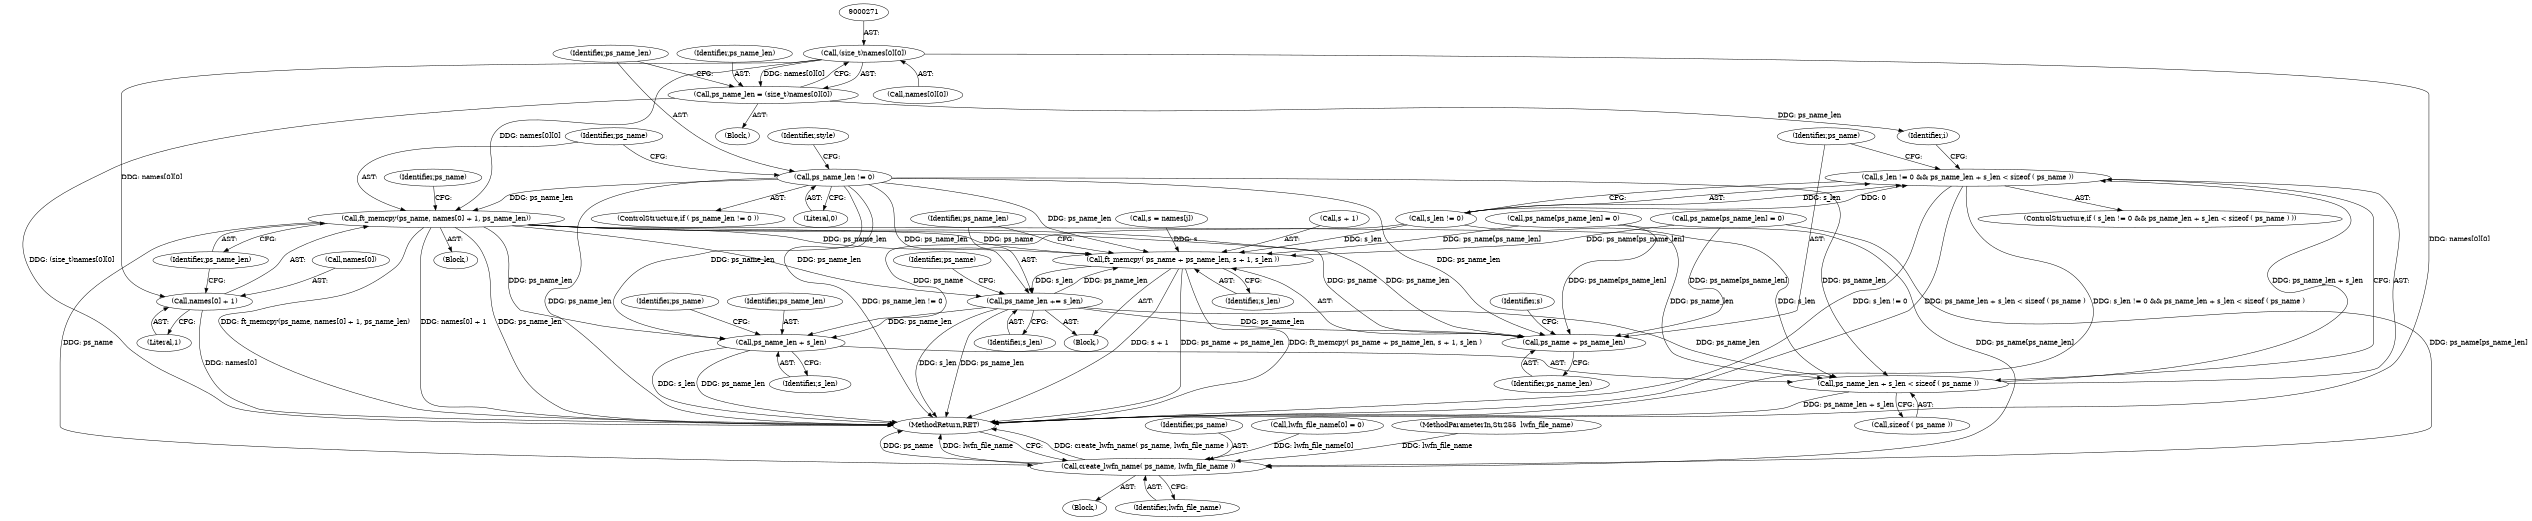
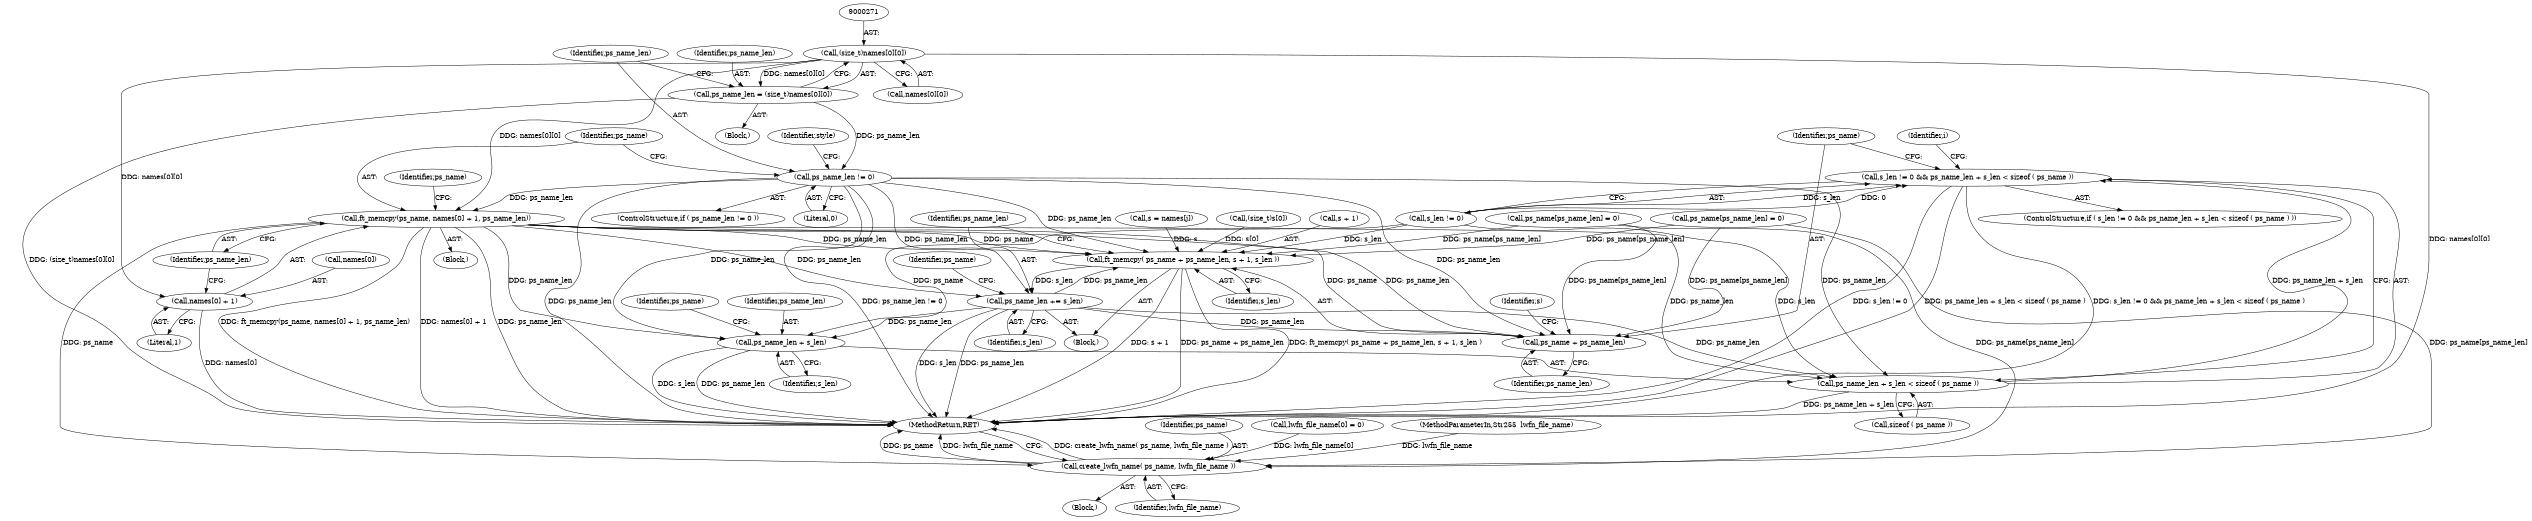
none -> (889, 73)
(1365, 108) -> (851, 125)
none -> (1259, 219)
